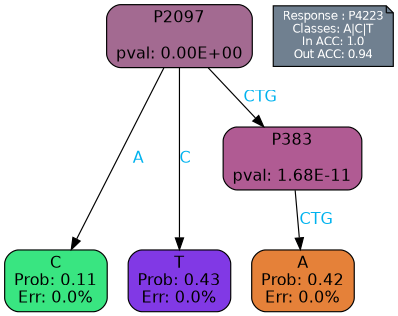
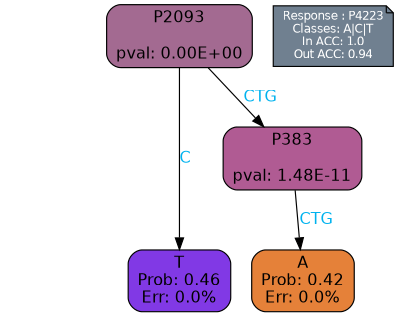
(179, 36) -> (179, 36)
(292, 158) -> (292, 158)
(56, 281) -> none
(179, 281) -> (179, 281)
